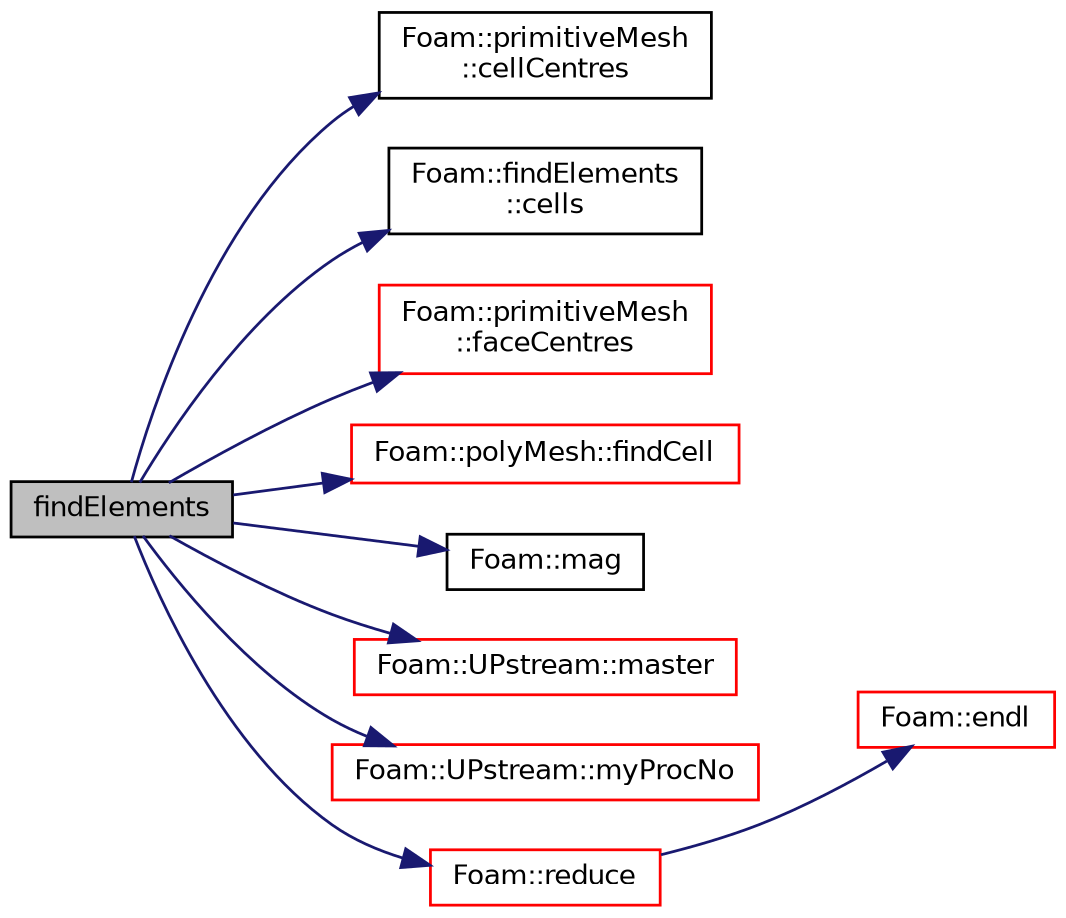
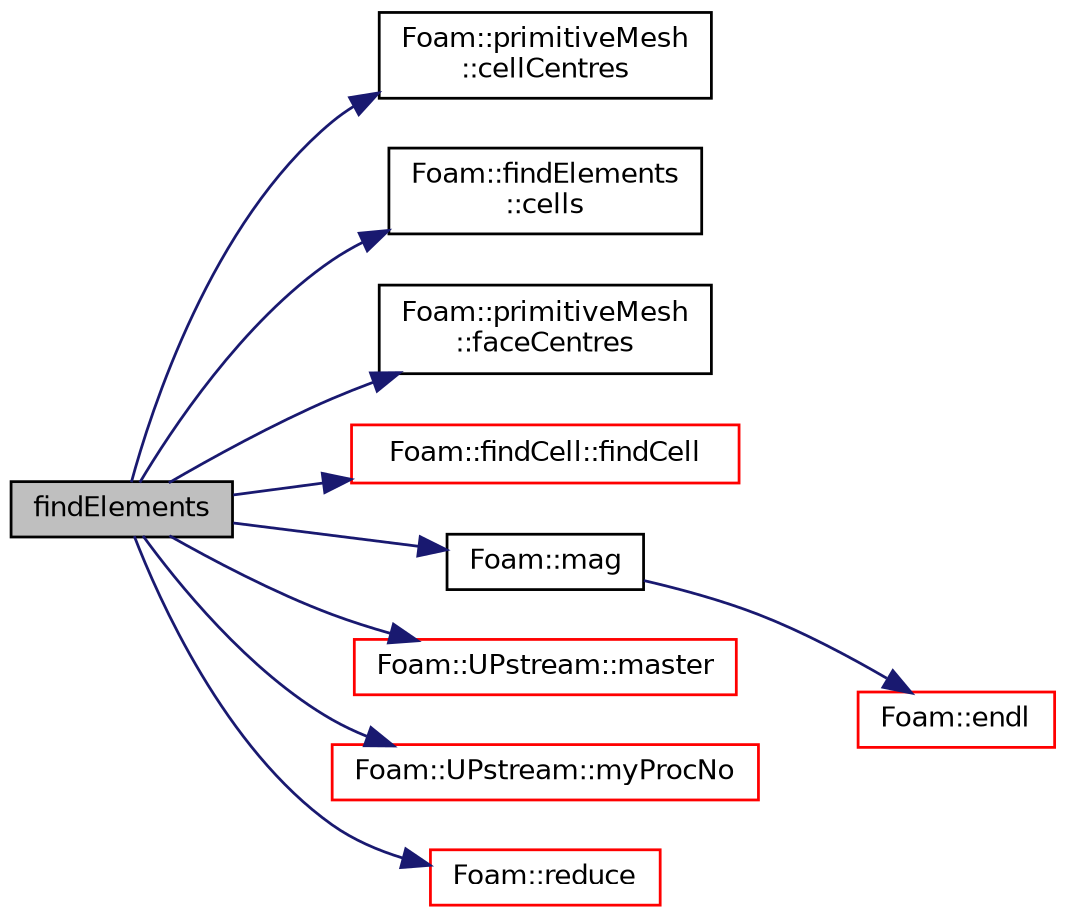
(545, 329) -> (545, 329)
(545, 454) -> (545, 454)
(778, 817) -> (770, 619)
